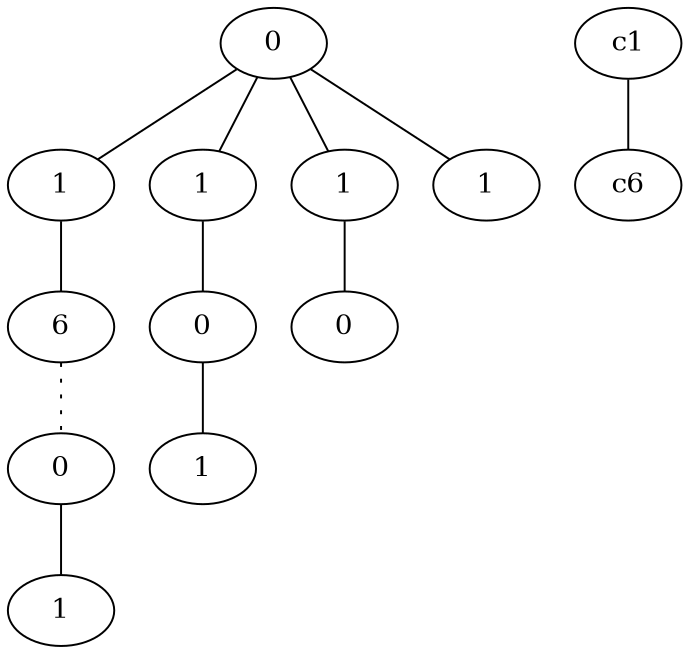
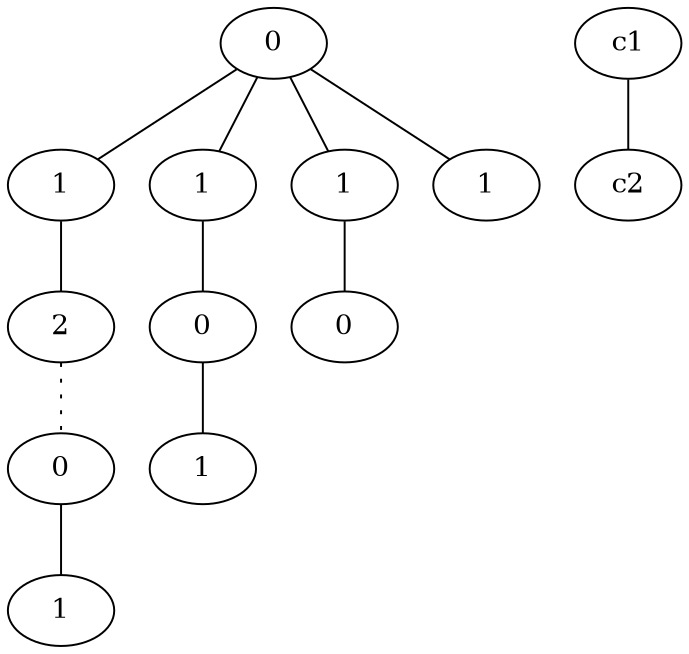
(628, 185) -> (628, 185)
(61, 327) -> (61, 327)
